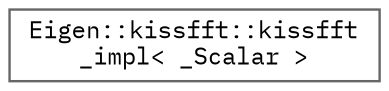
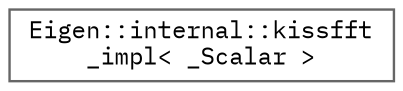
(195, 45) -> (202, 45)
